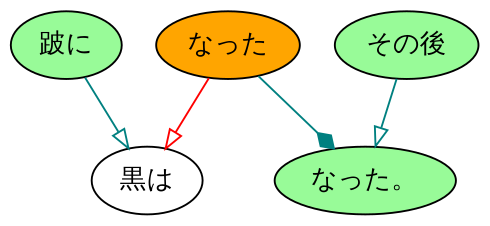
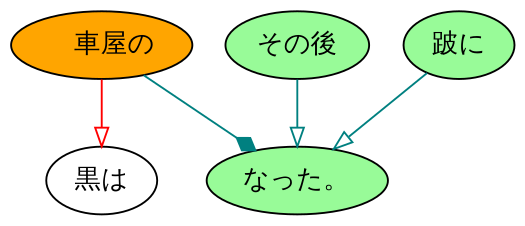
(228, 45) -> (102, 45)
(102, 105) -> (388, 105)
